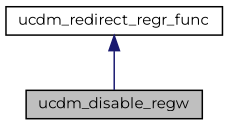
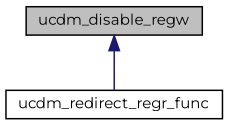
(114, 71) -> (114, 71)
